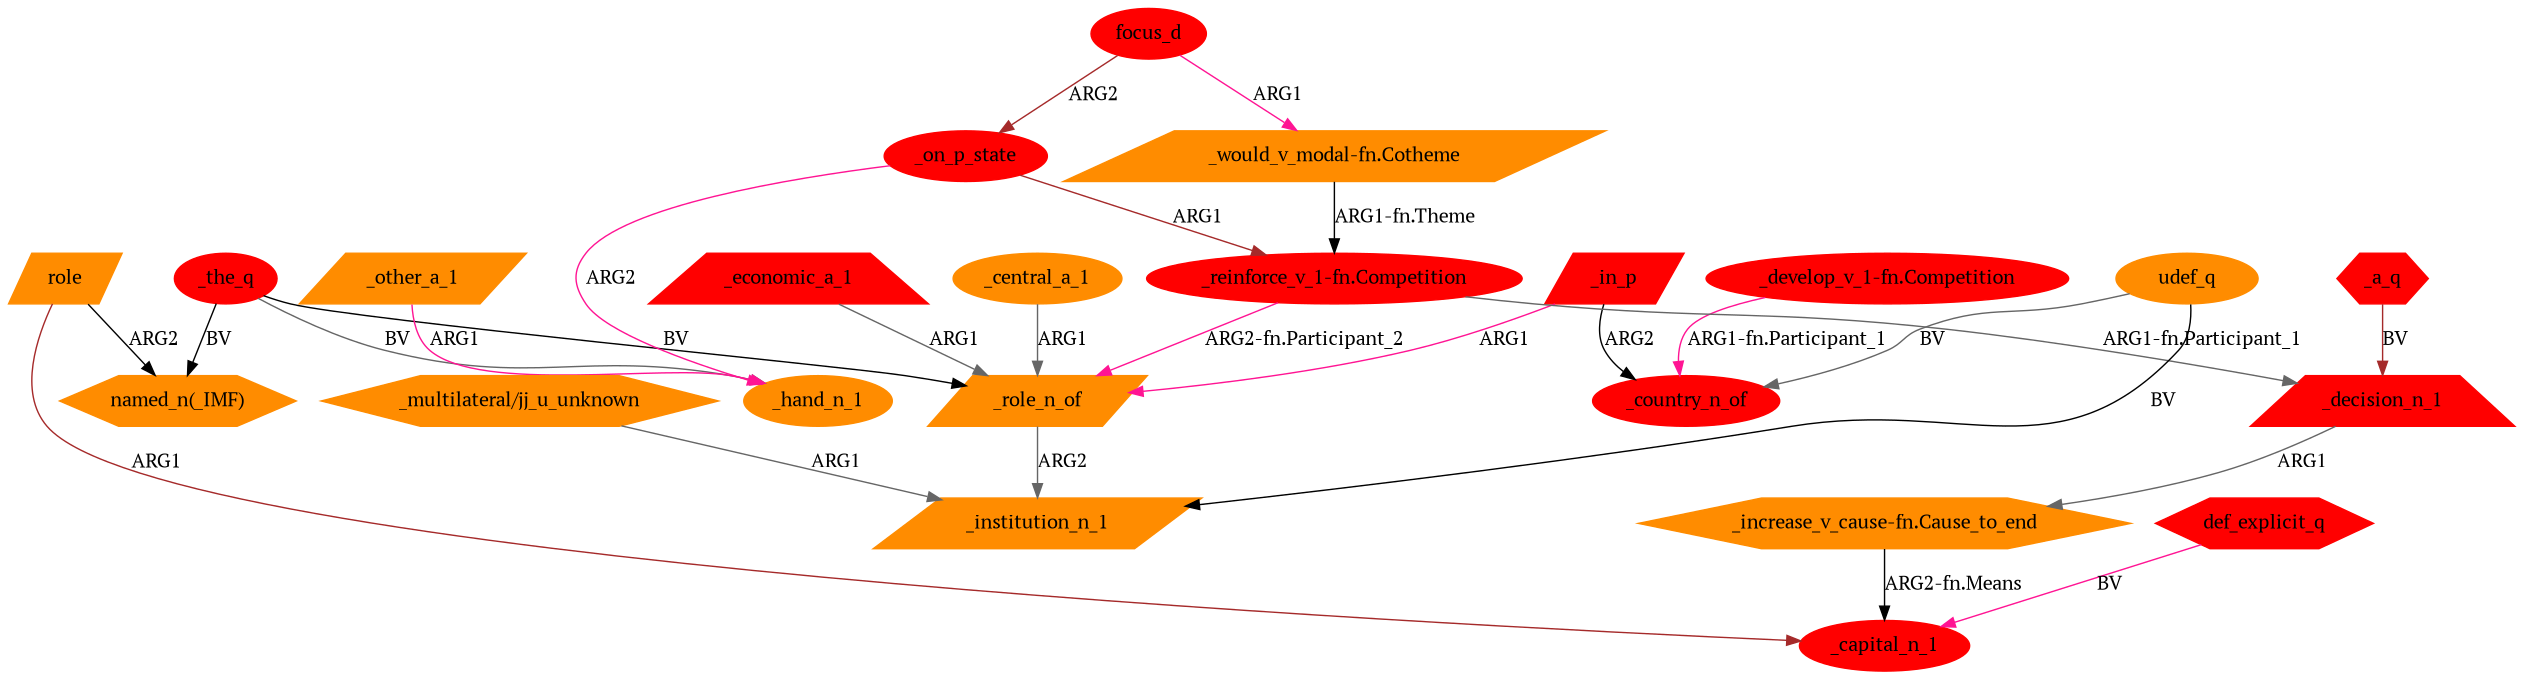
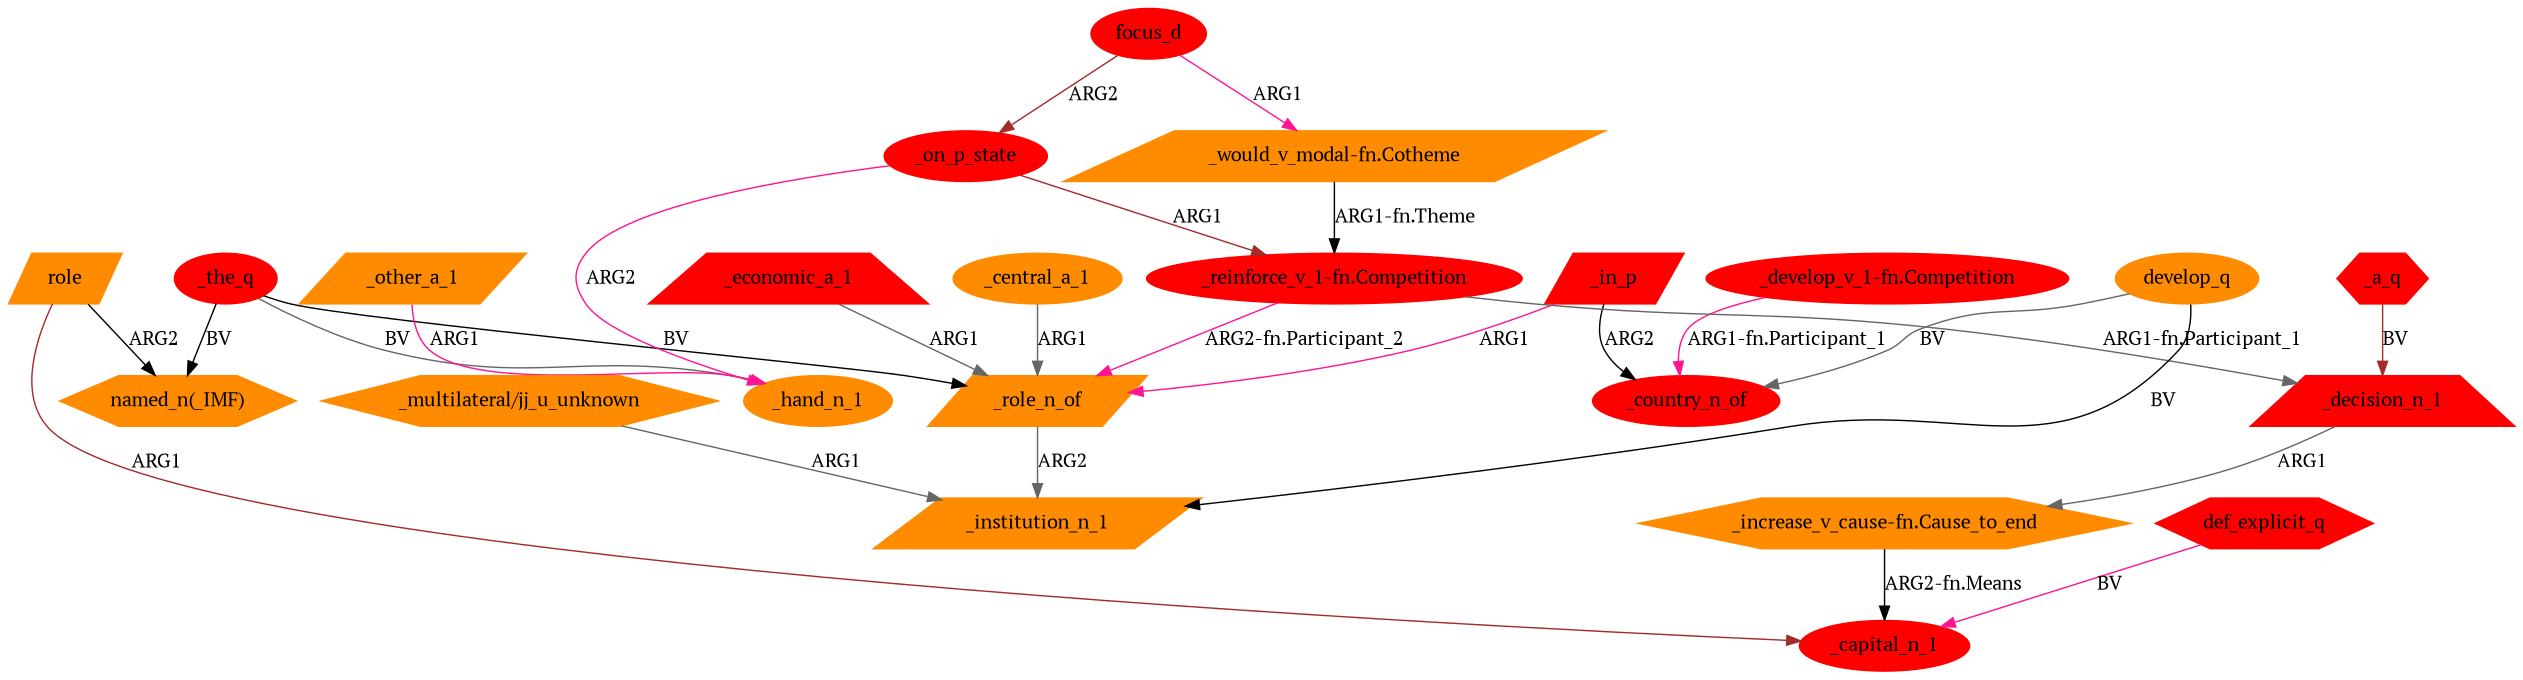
(2187, 279) -> (2187, 279)
